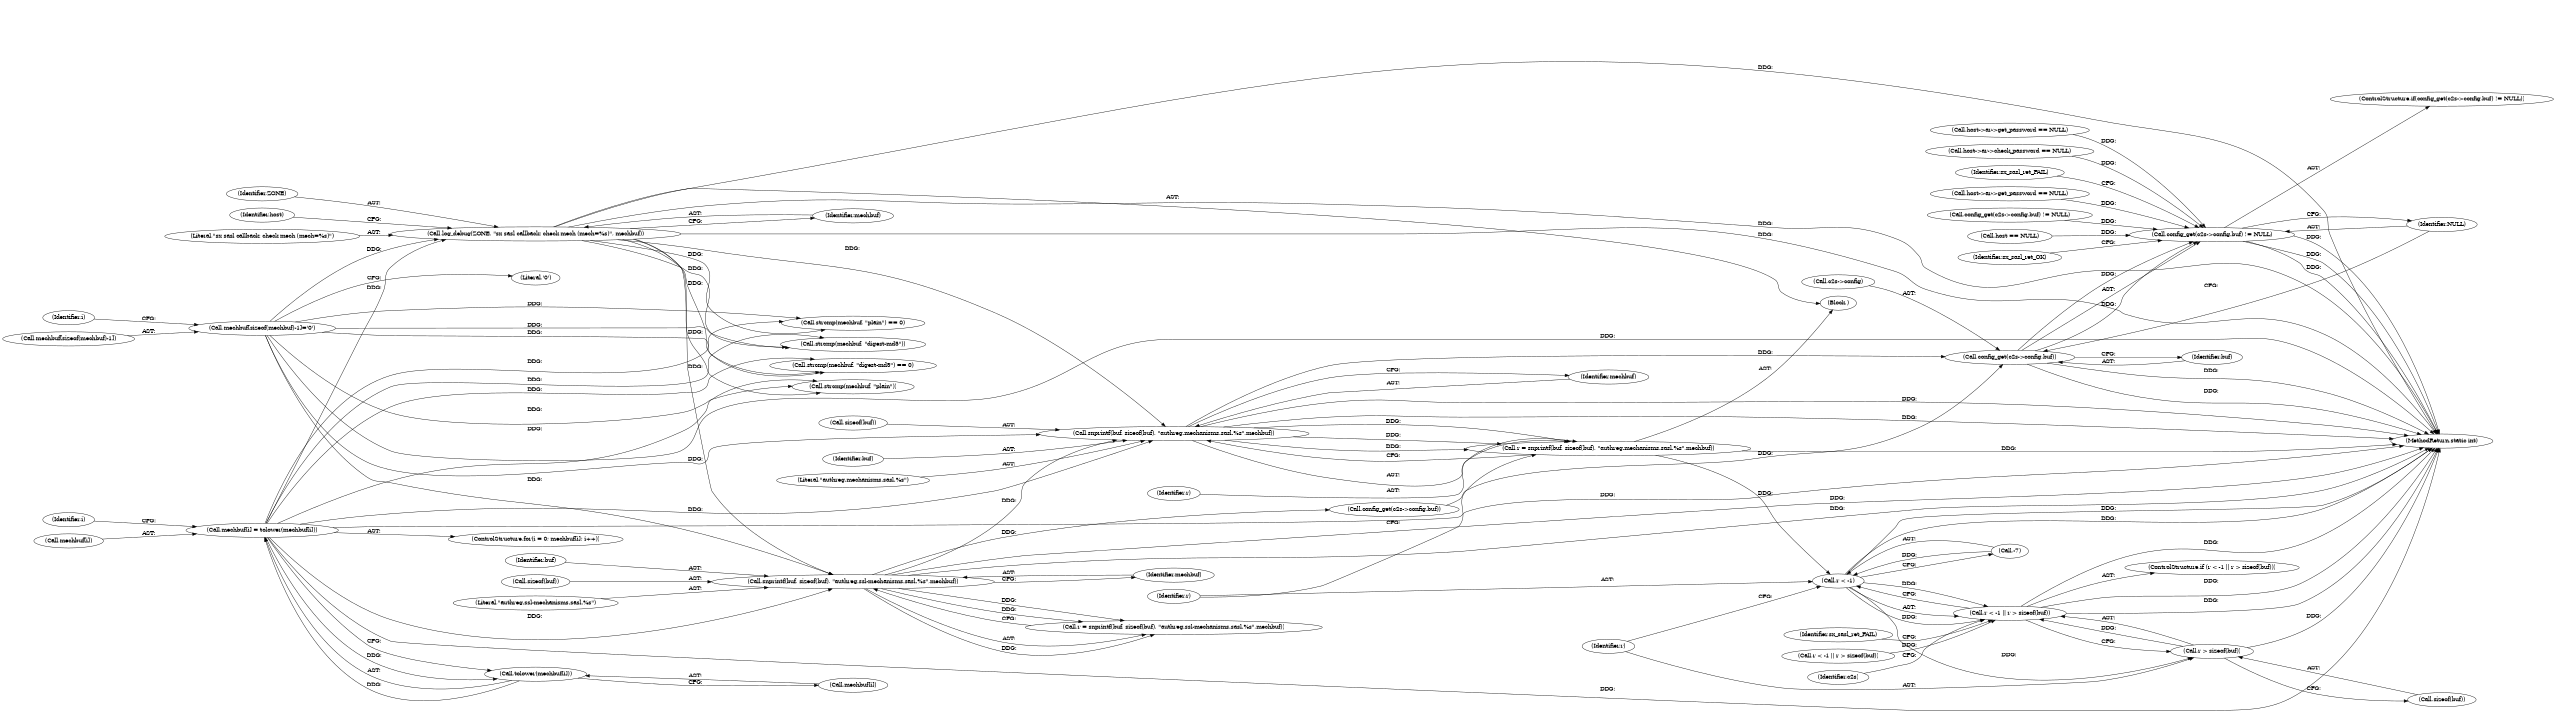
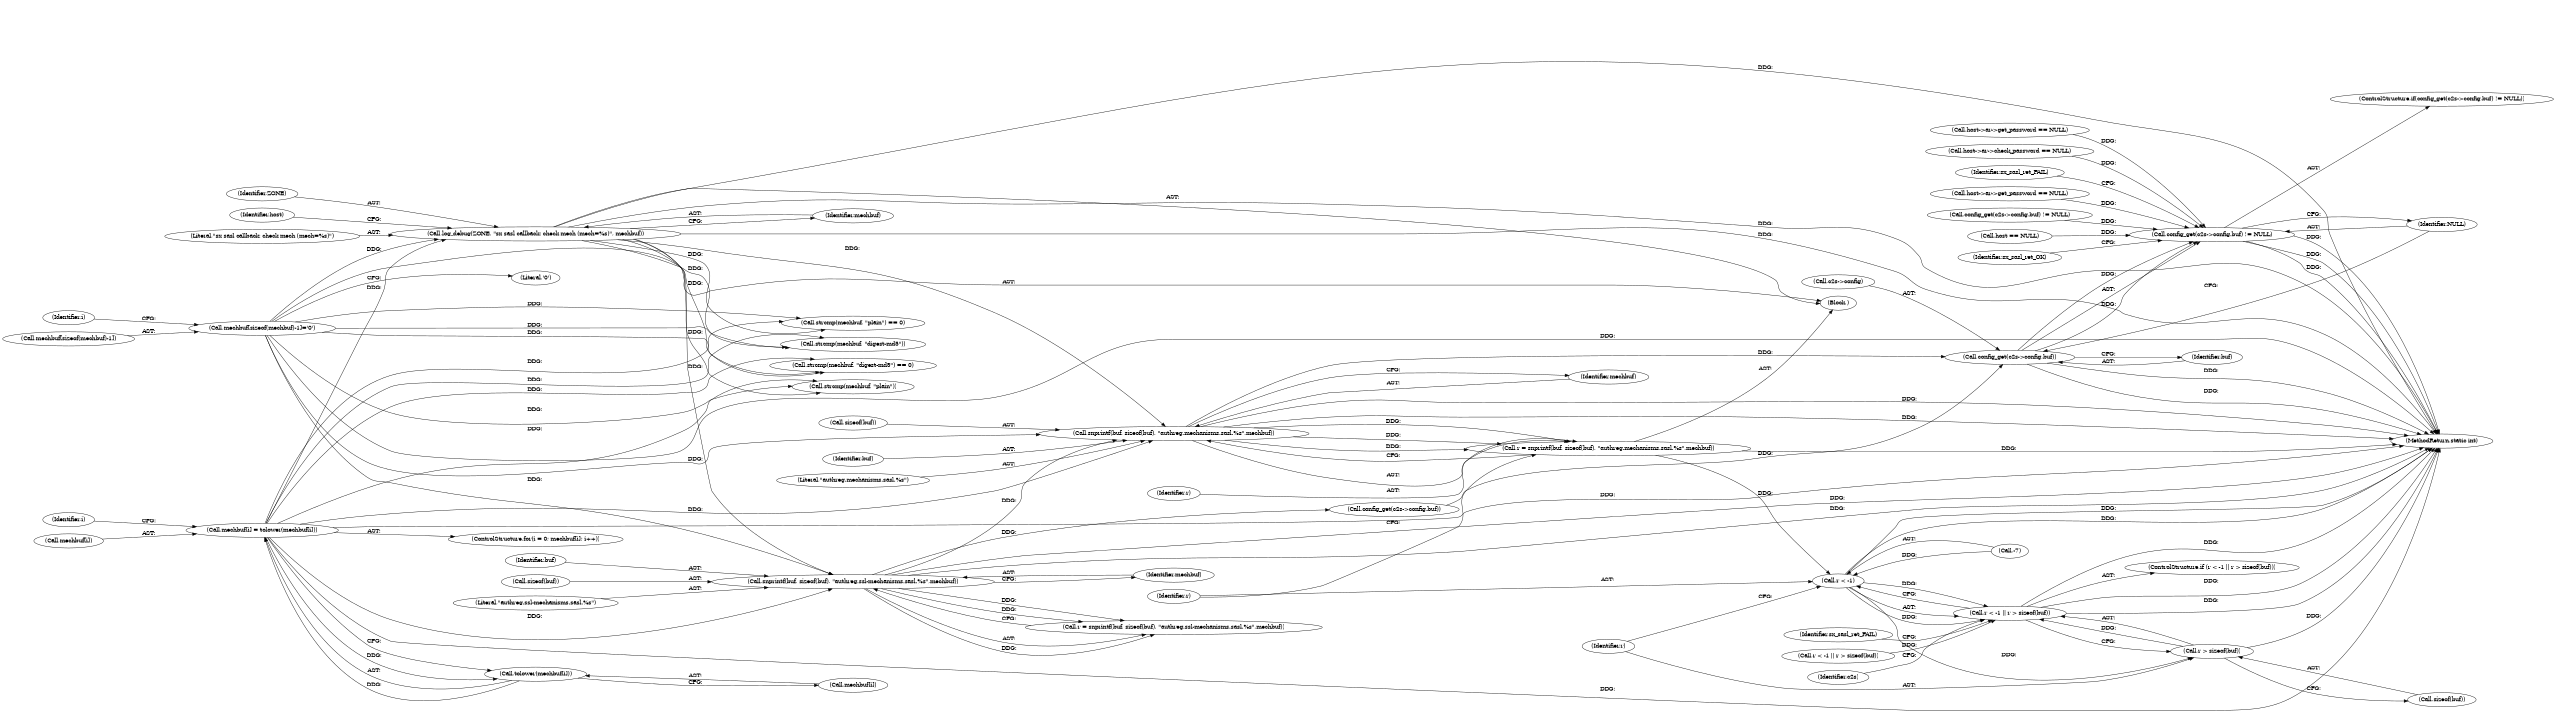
none -> (1025, 285)
(1925, 566) -> none
